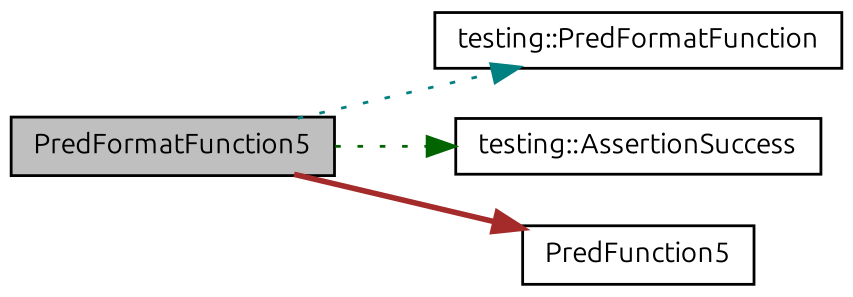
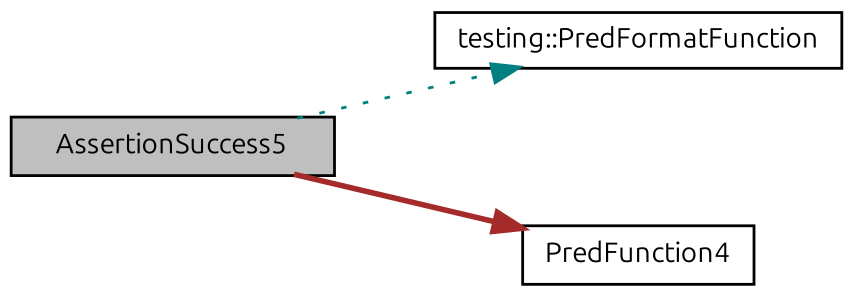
(173, 146) -> (173, 146)
(638, 146) -> none
(638, 255) -> (638, 255)
